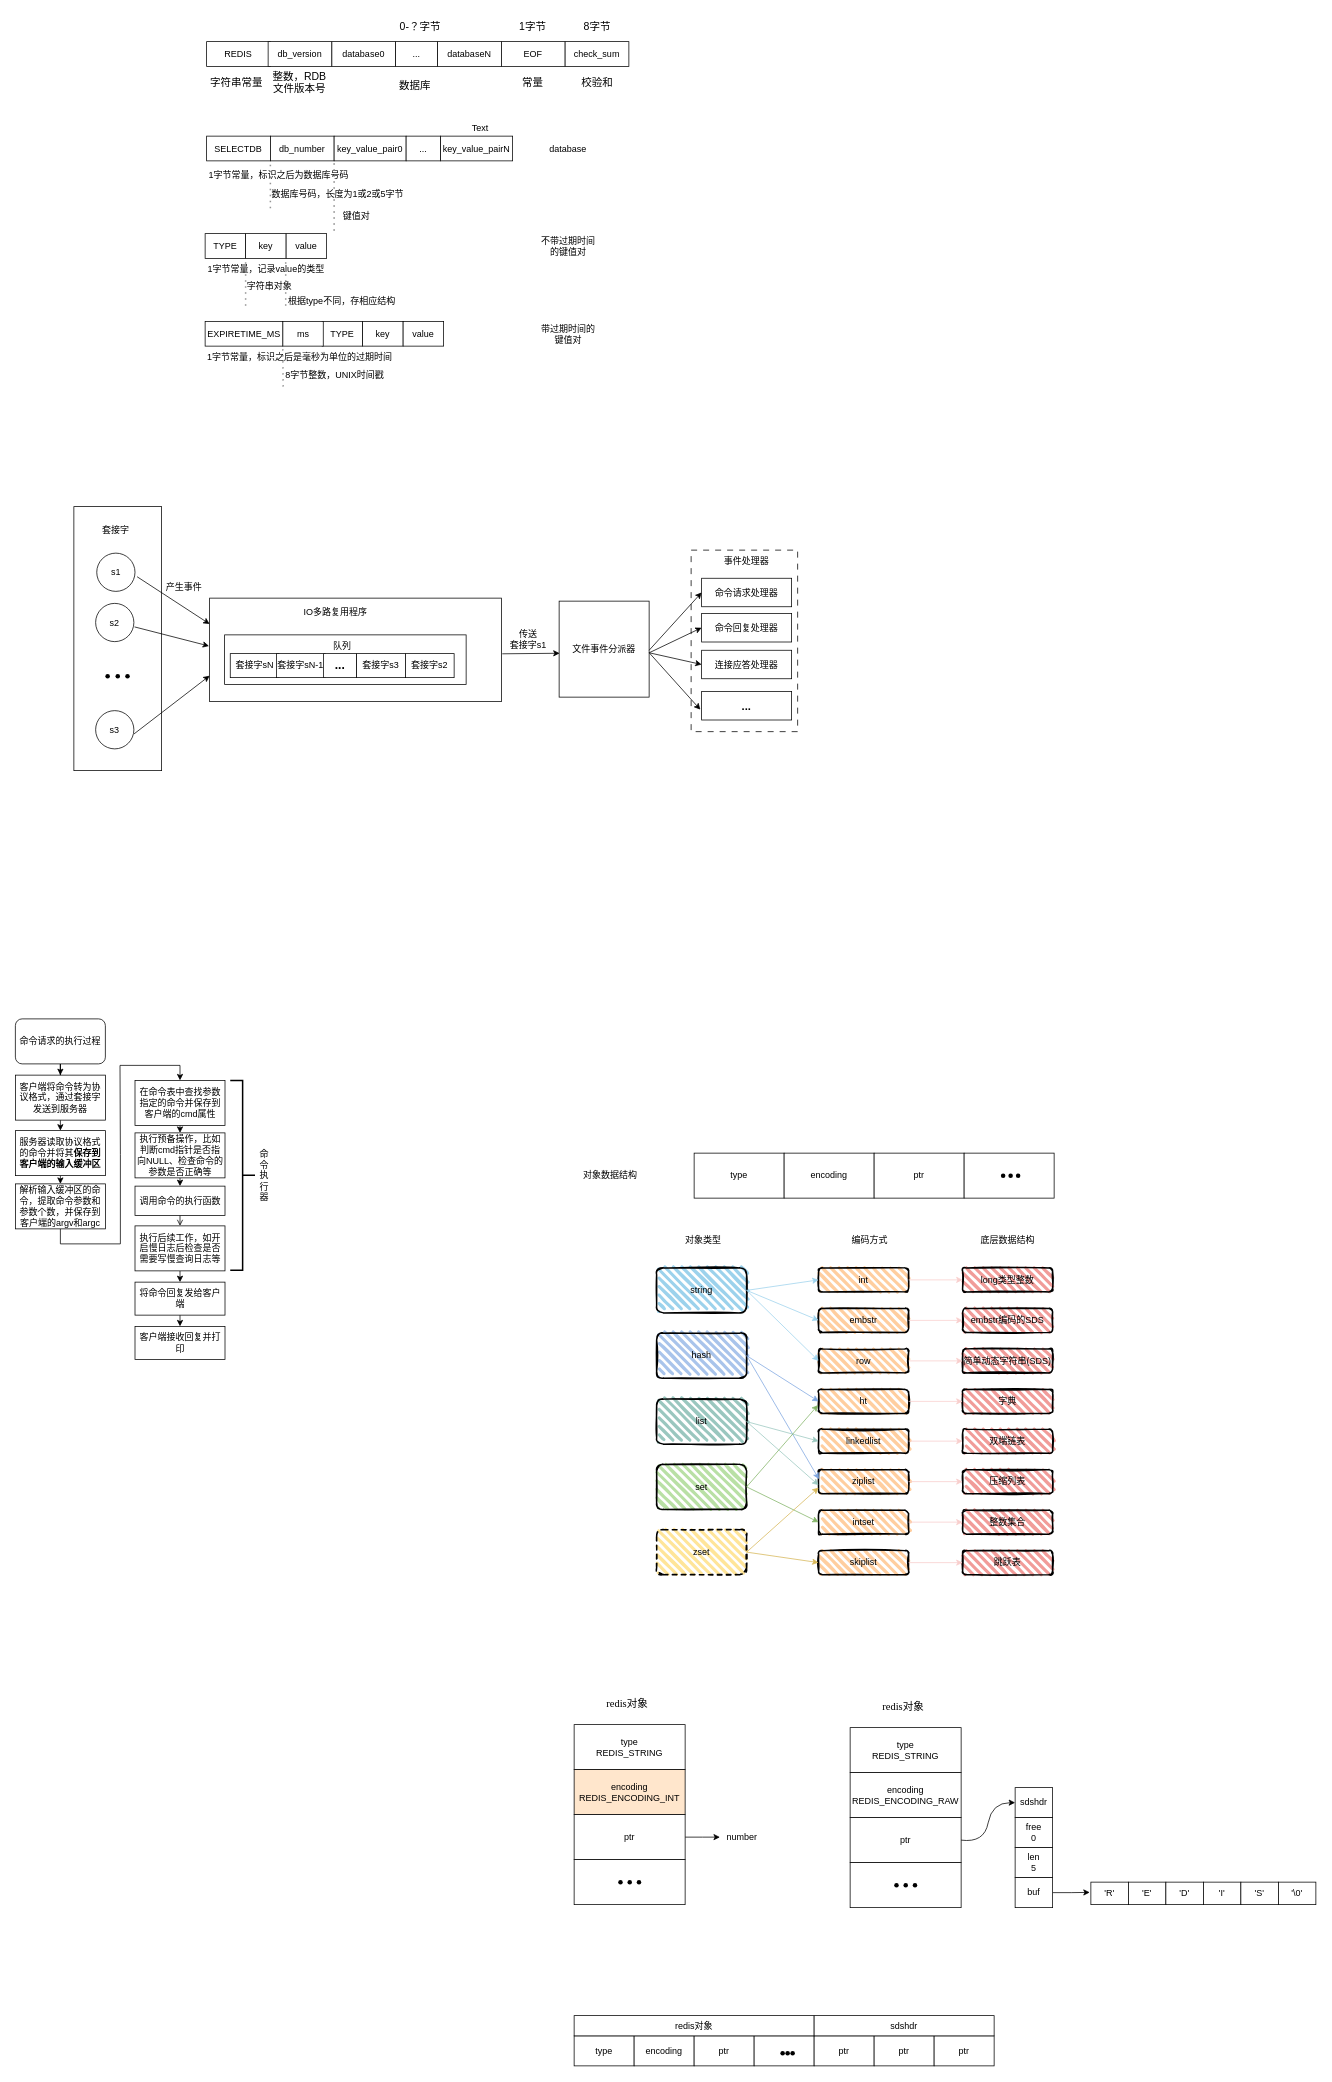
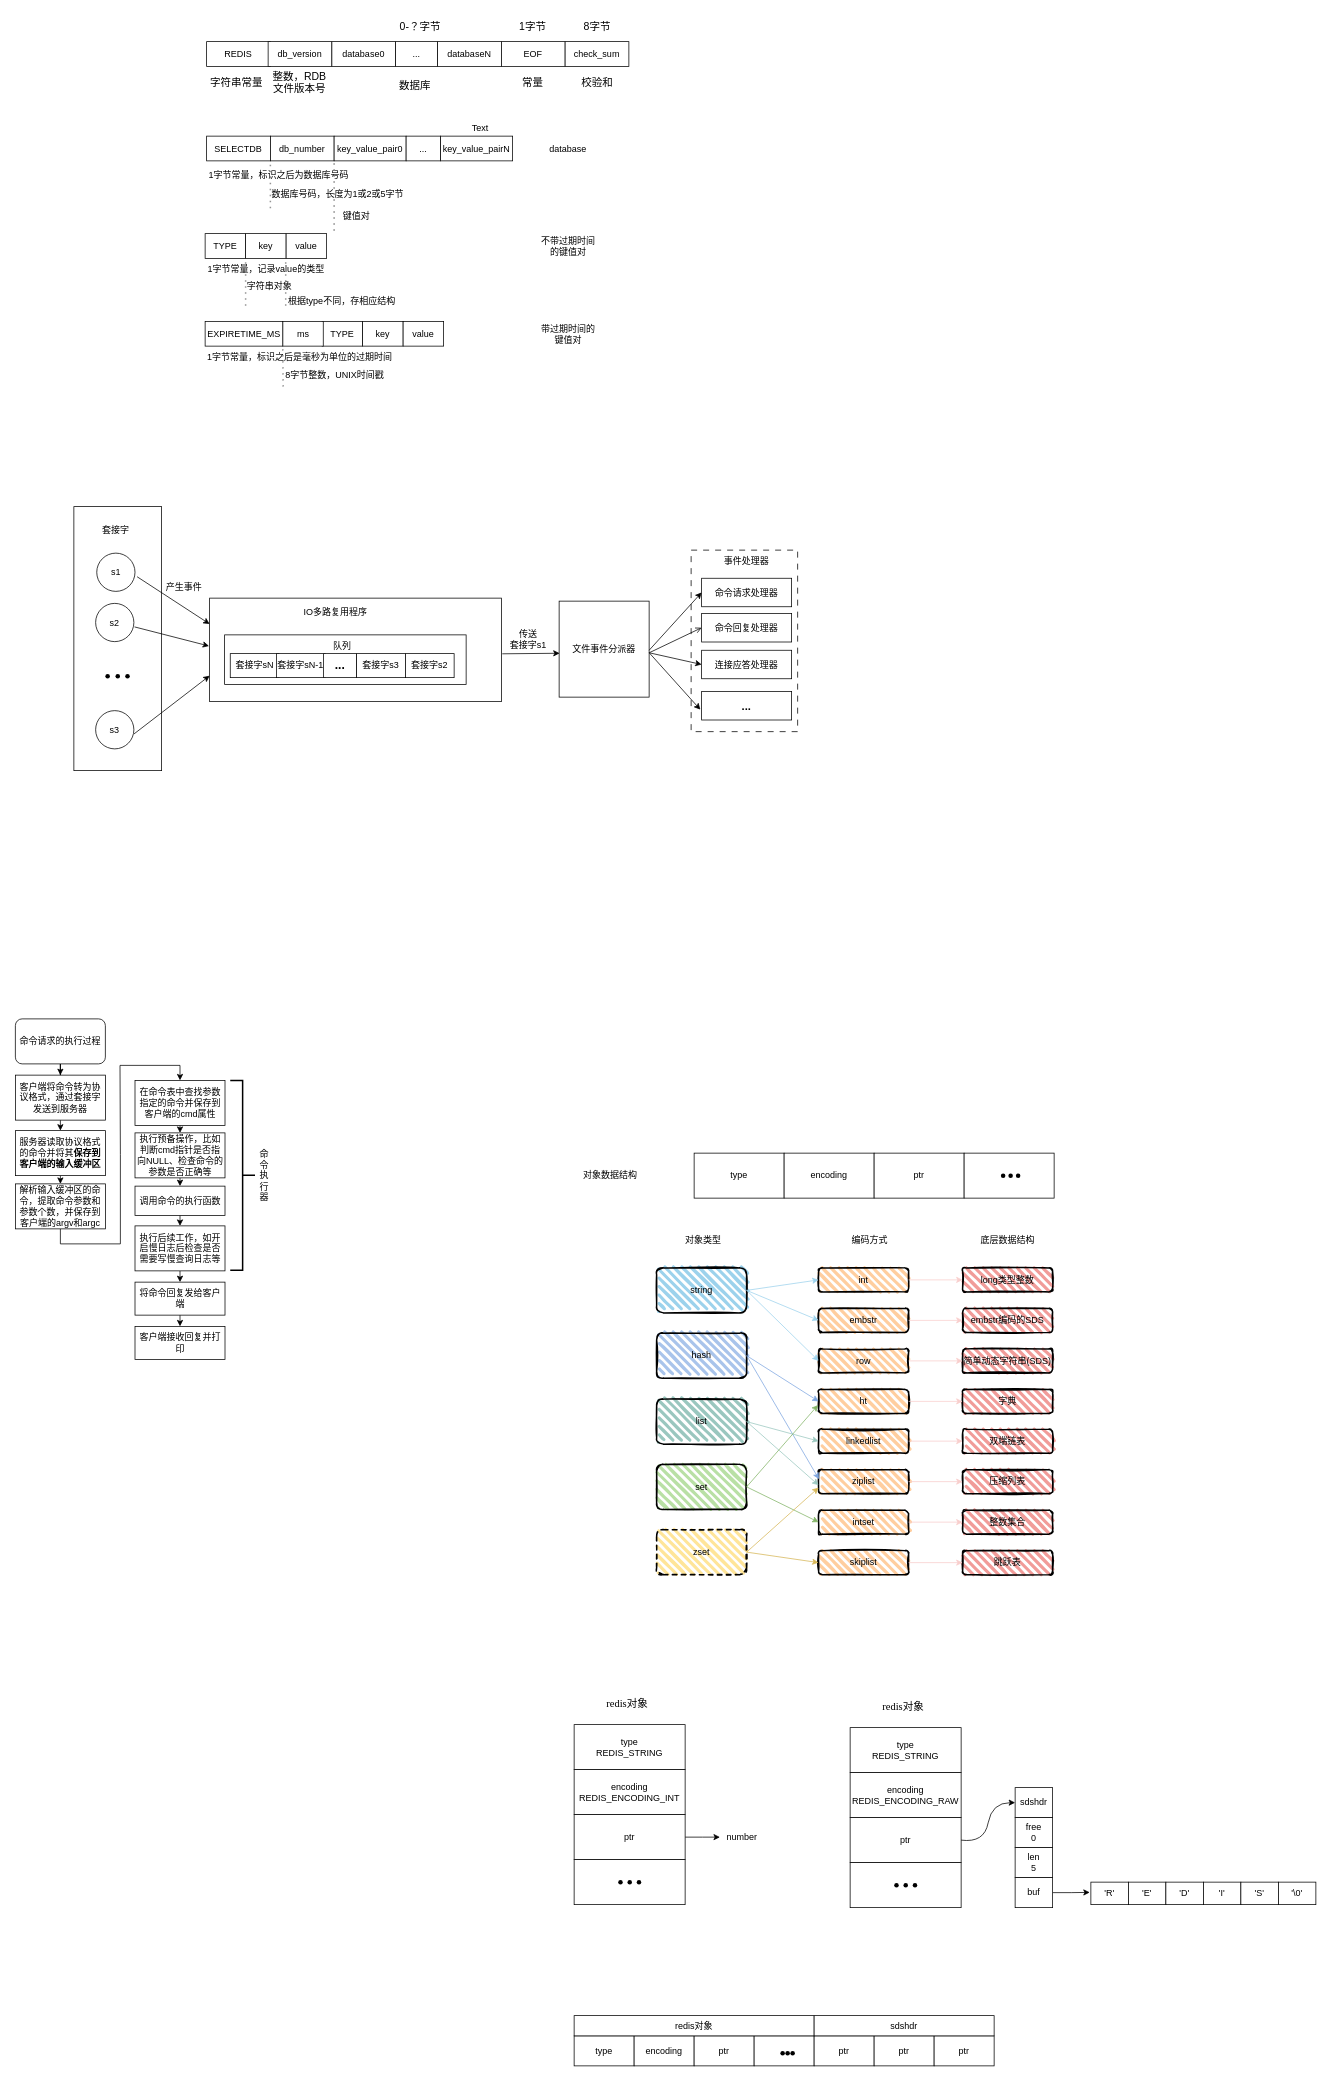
(695, 631) -> (697, 630)
(180, 1221) -> (180, 1219)
(630, 1792) -> (630, 1792)
